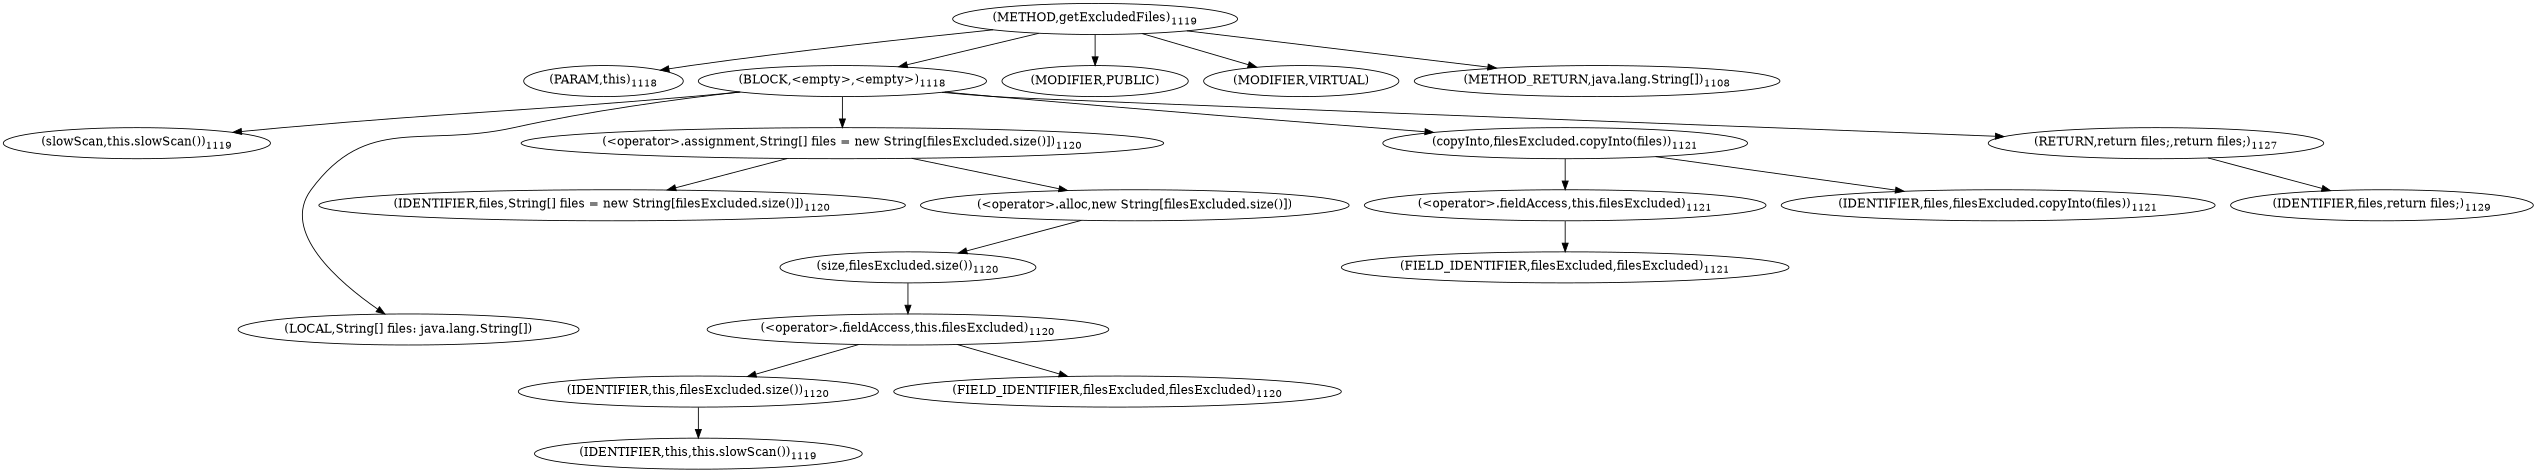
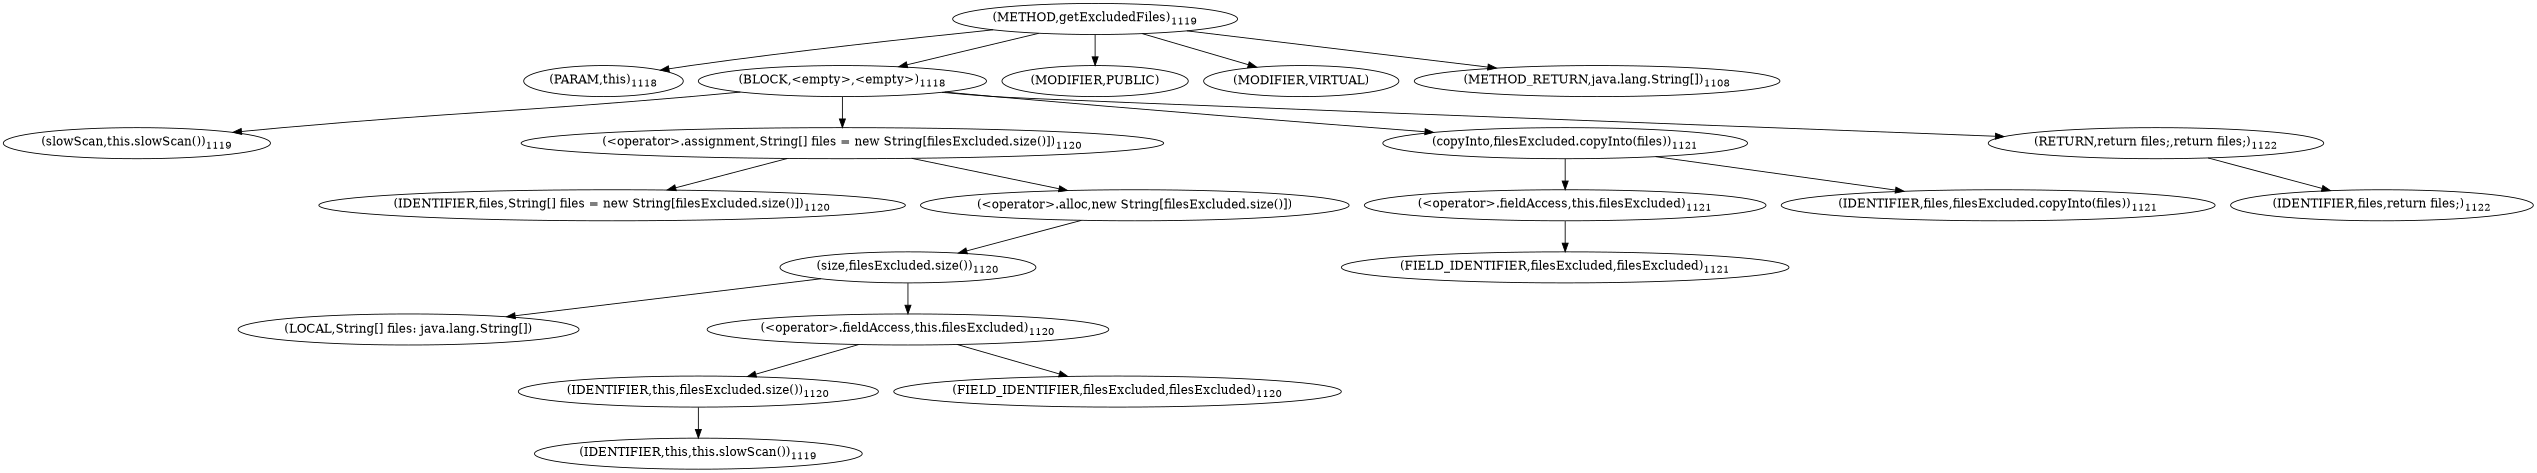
(443, 136) -> (668, 297)
(2265, 142) -> (2265, 142)
(2478, 204) -> (2478, 204)
